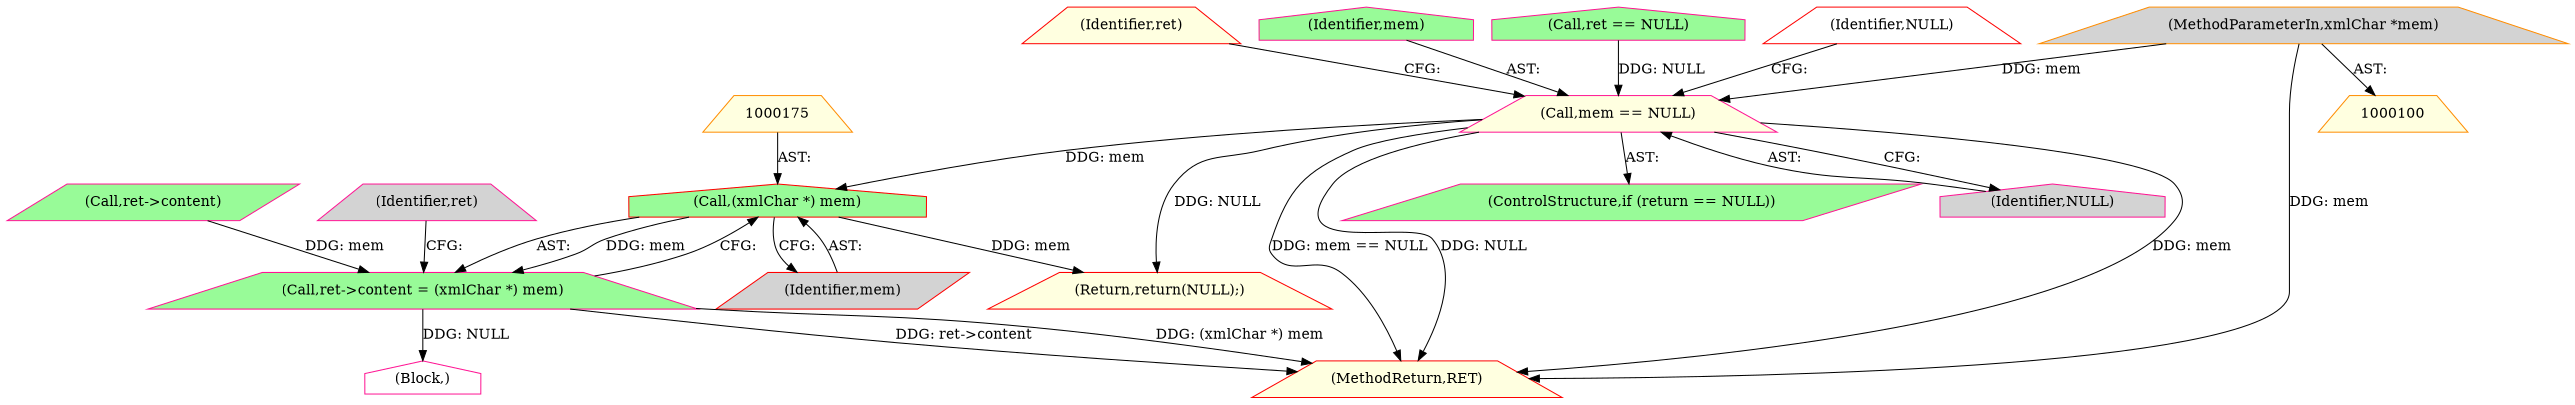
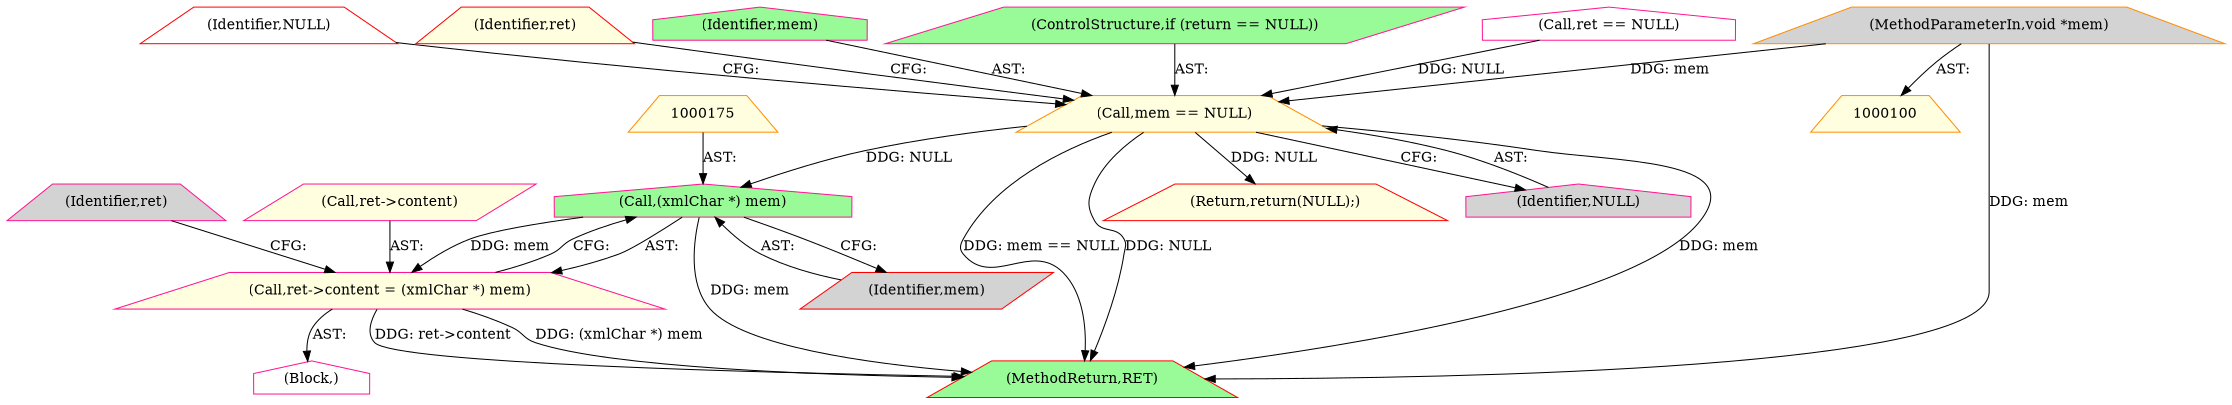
(1618, 25) -> (1609, 25)
(2304, 25) -> (1989, 25)
(1618, 114) -> (1175, 114)
(1624, 153) -> (1175, 65)
(1106, 158) -> (909, 158)
(153, 202) -> (390, 202)
(778, 202) -> (703, 202)
(956, 244) -> (785, 344)
(345, 247) -> (409, 247)
(423, 291) -> (390, 291)
(466, 335) -> (332, 335)
(1407, 379) -> (1082, 379)
